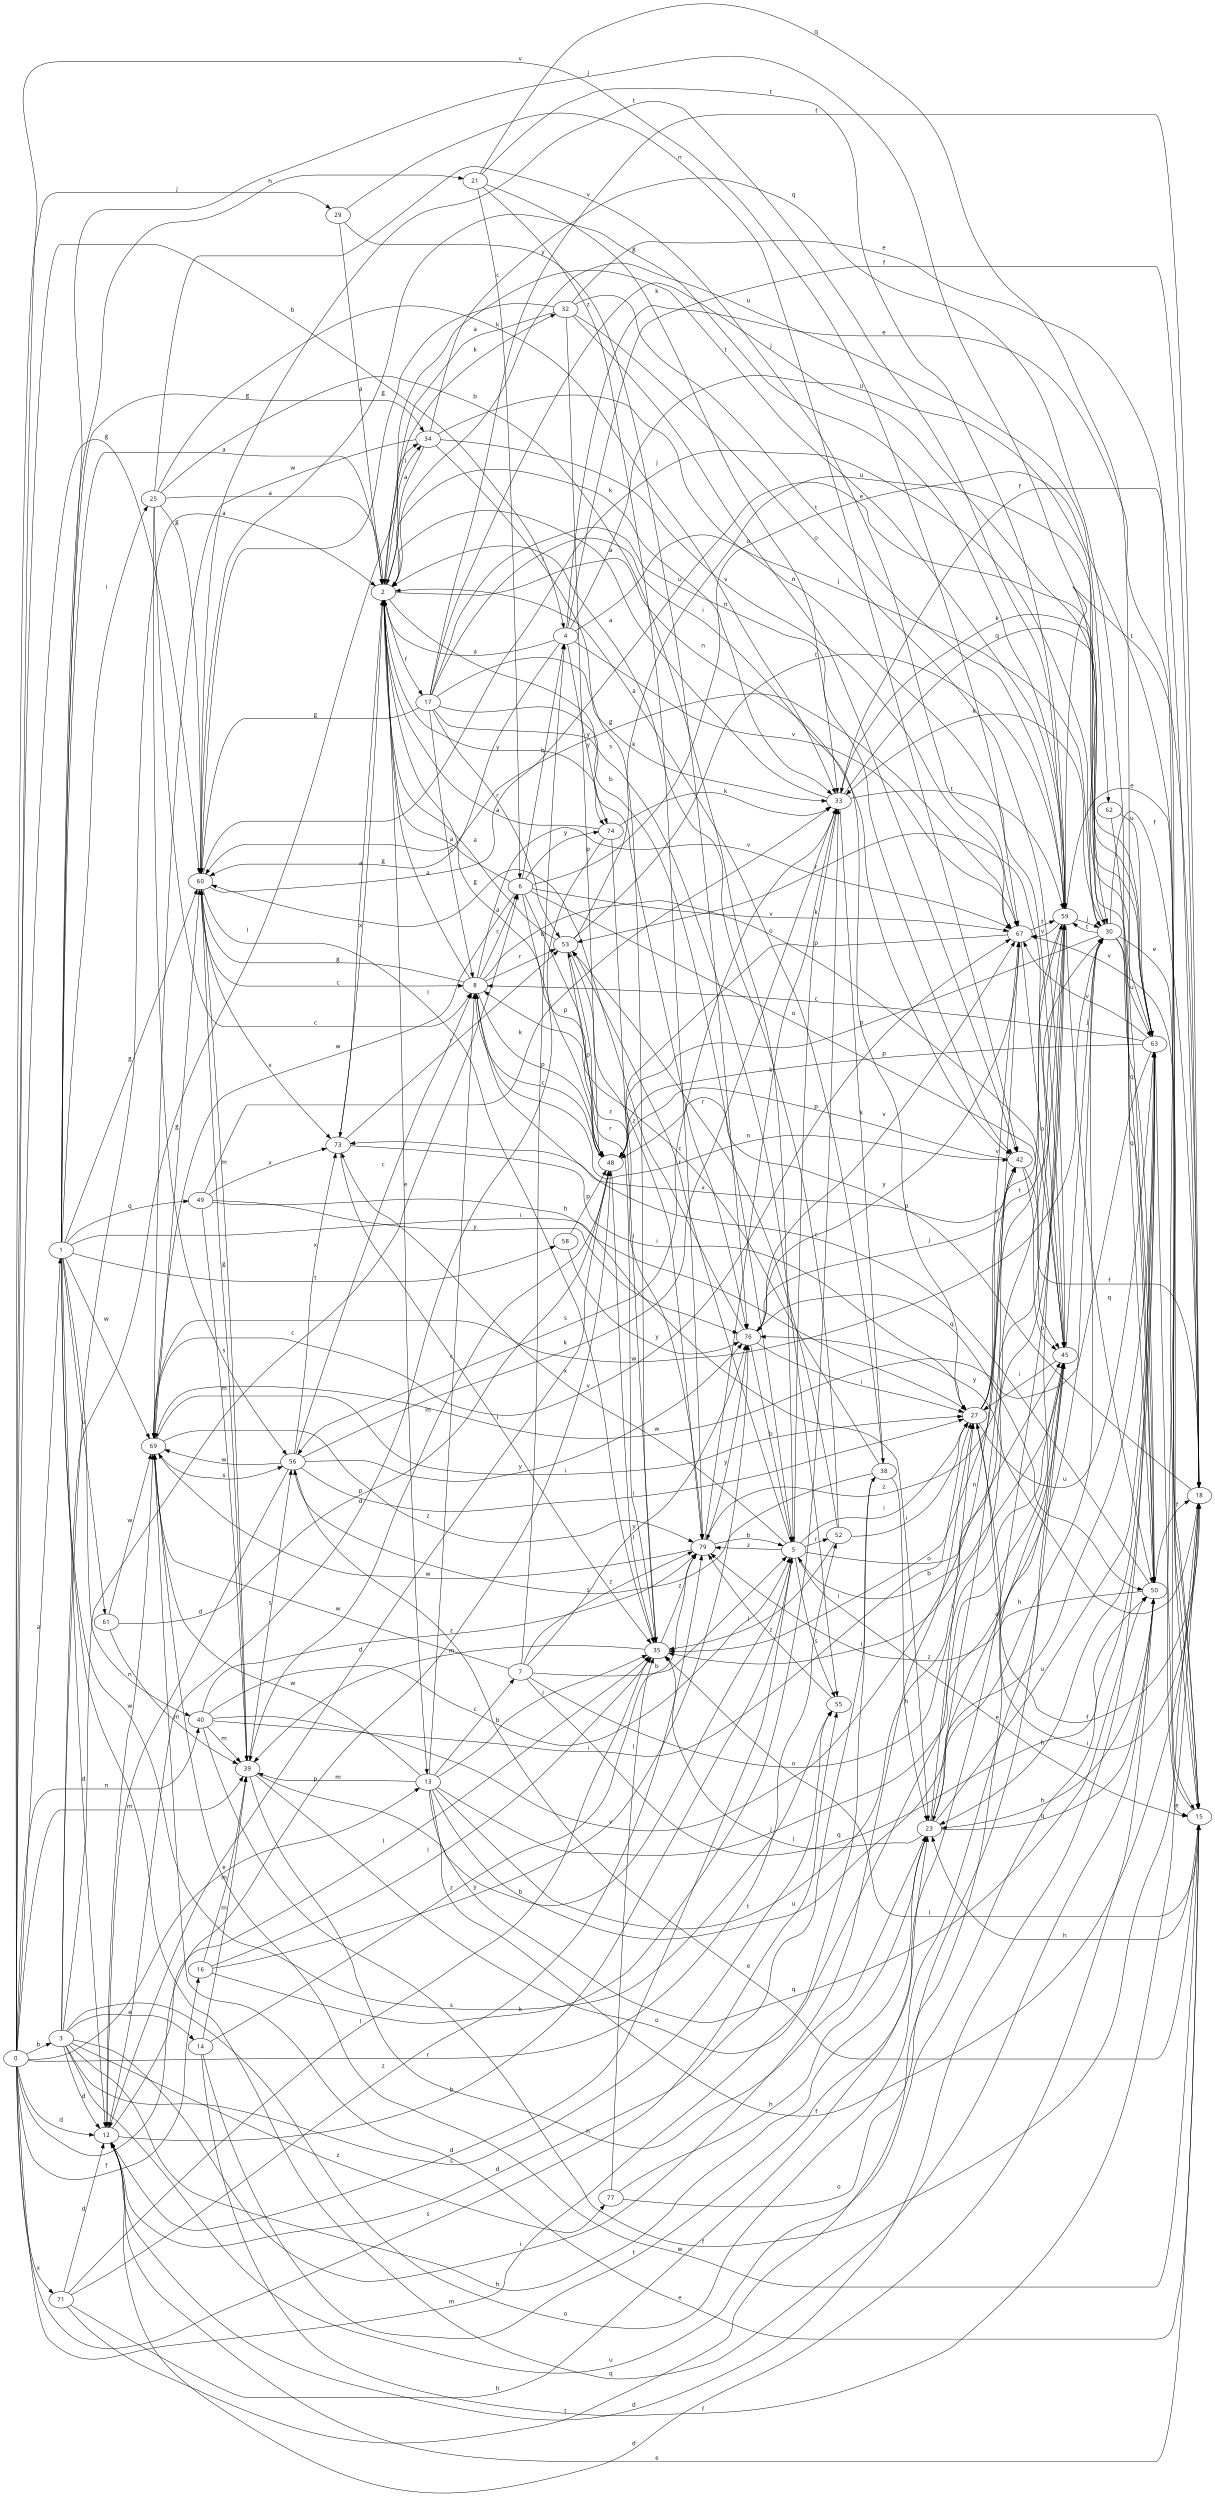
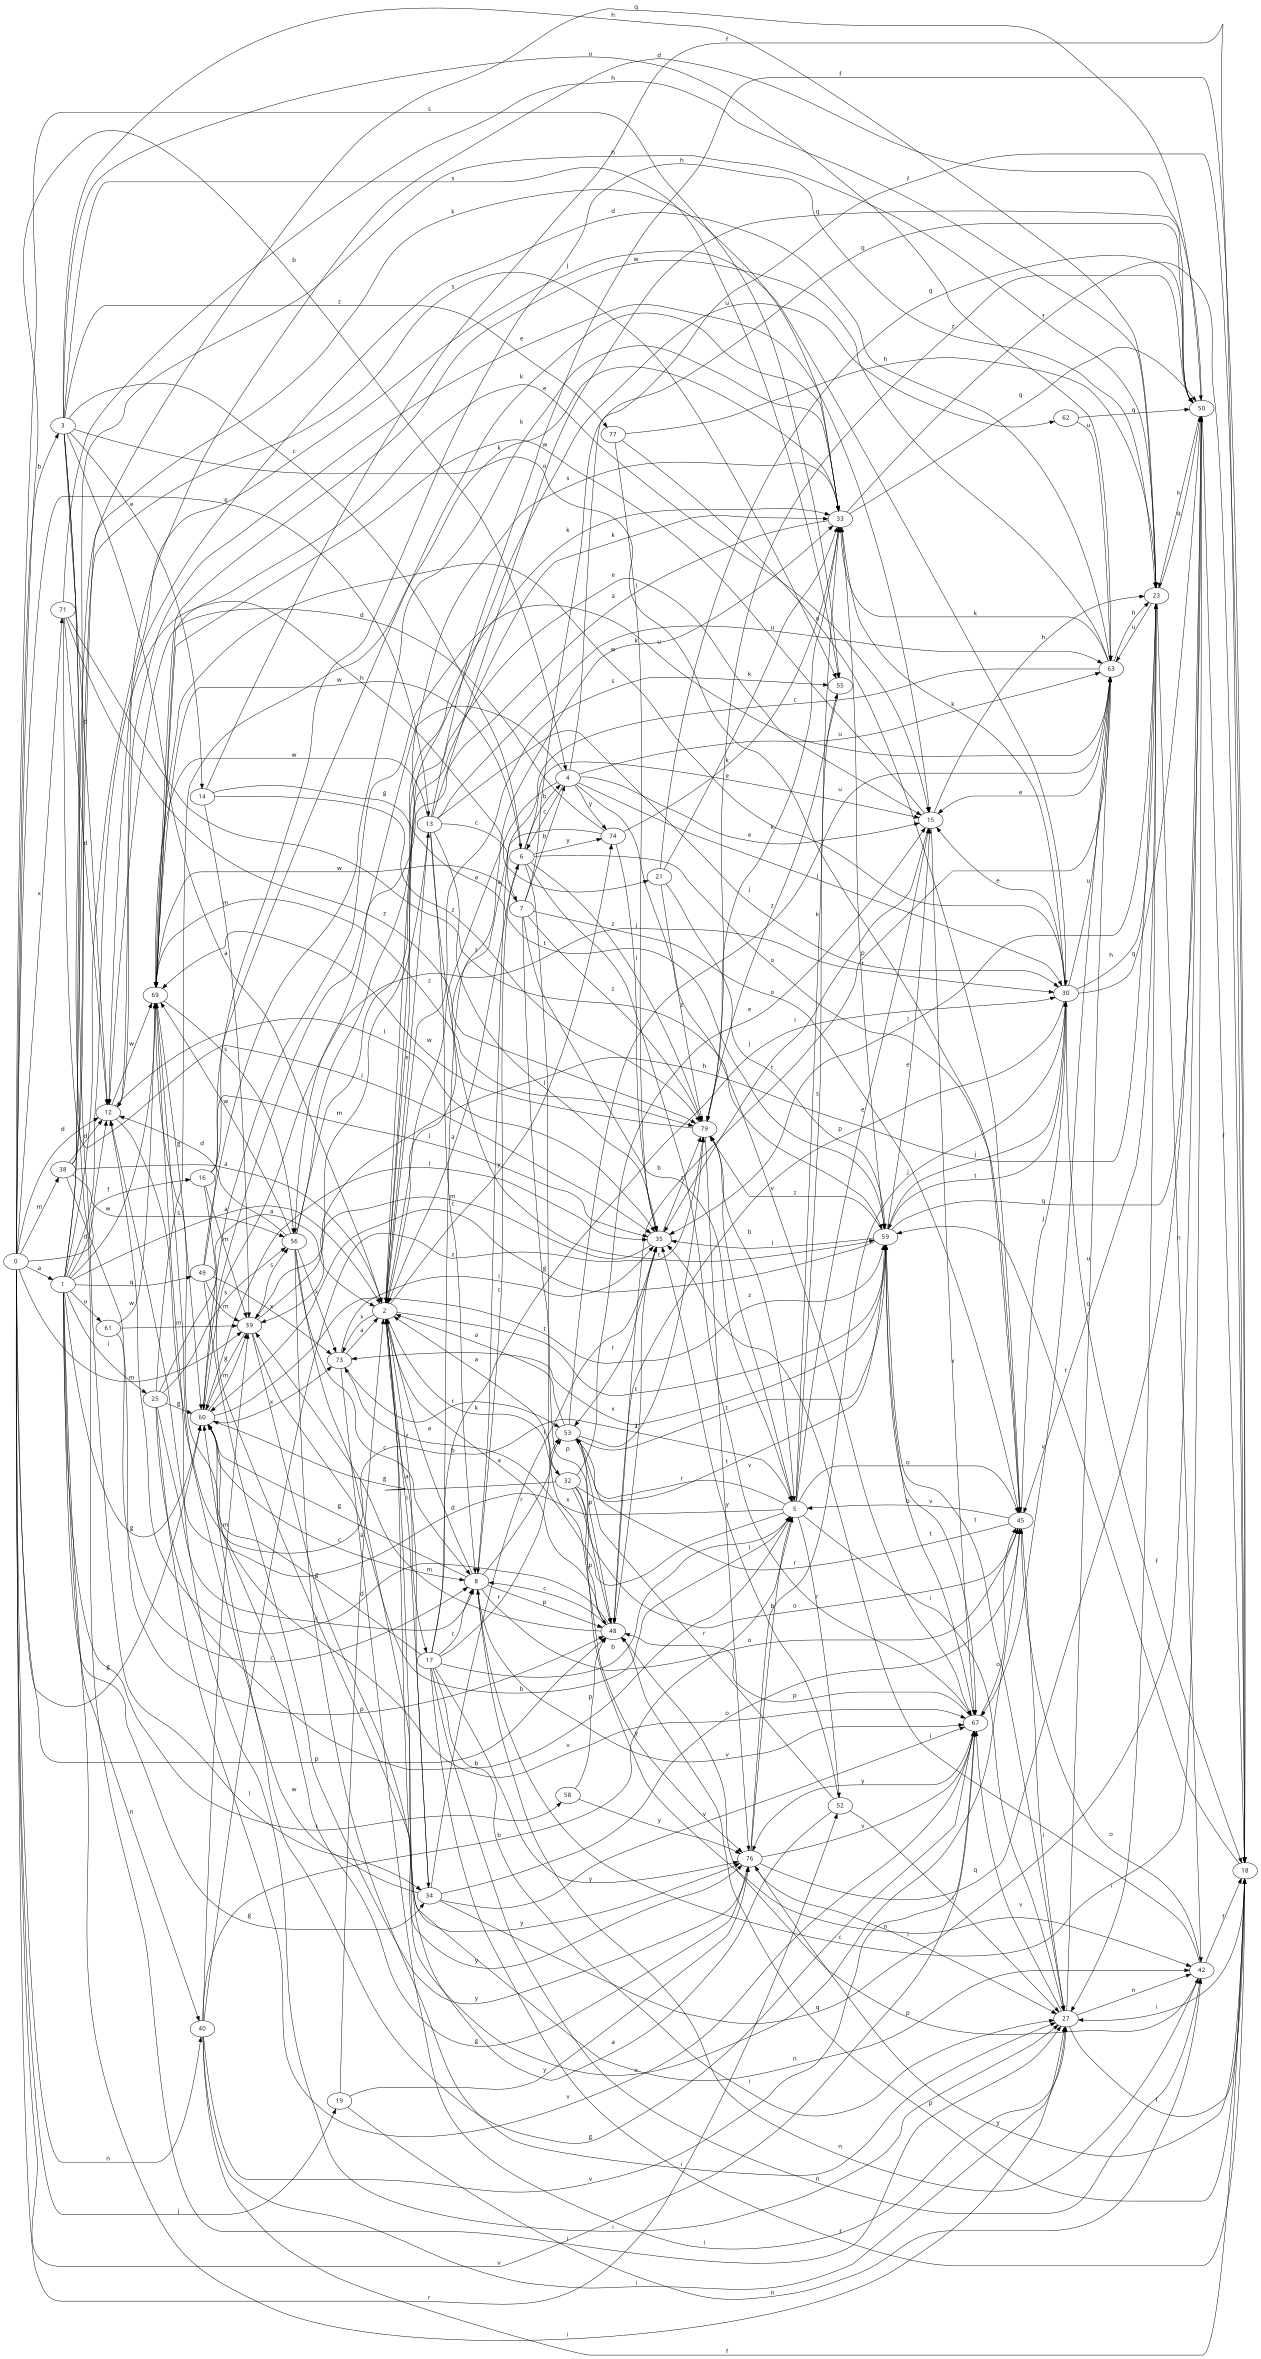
(338, 215) -> (340, 2101)
(512, 530) -> (546, 815)
(861, 1134) -> (268, 402)
